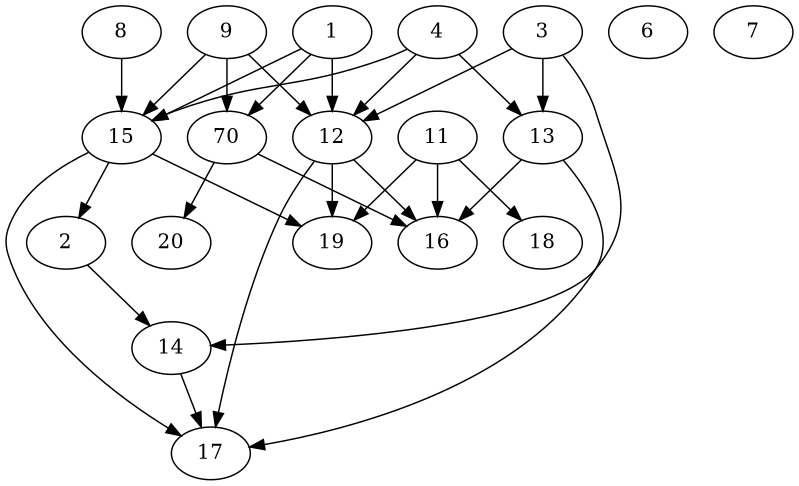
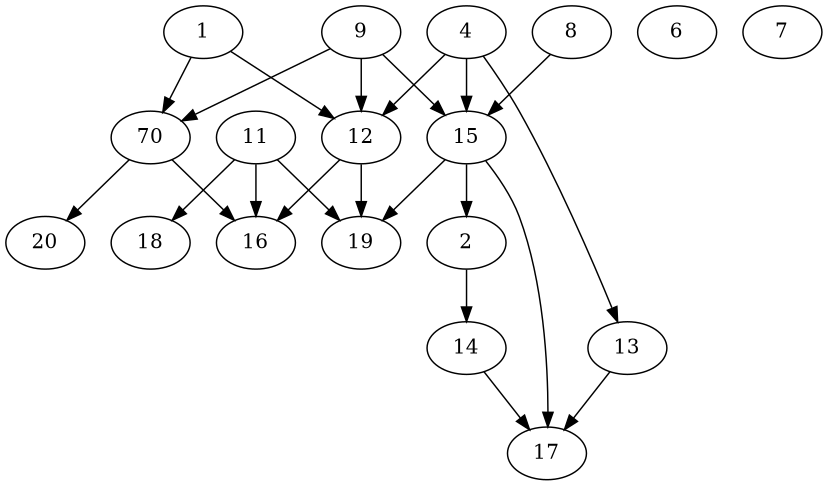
(543, 32) -> none
(237, 80) -> none
(497, 184) -> none
(254, 282) -> none
